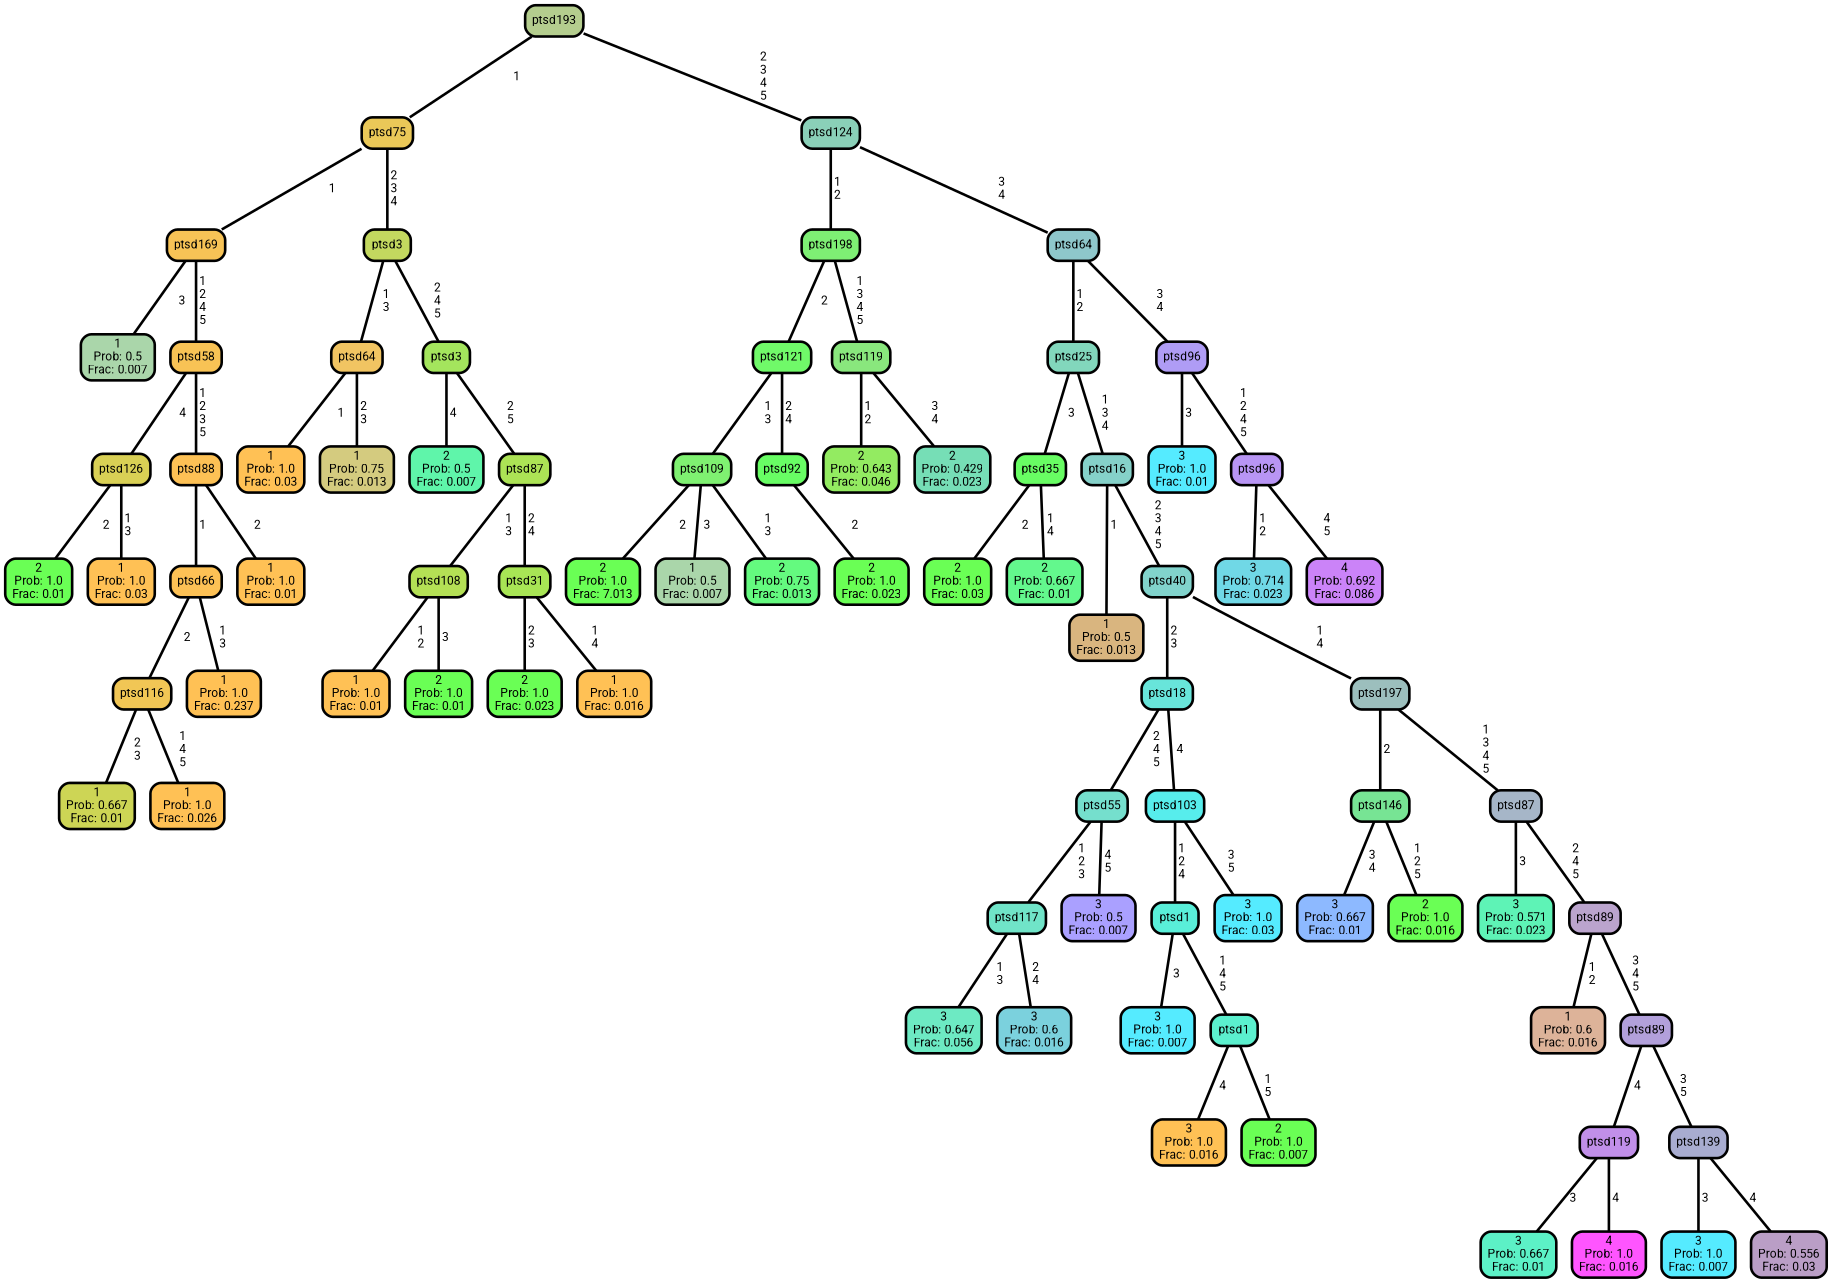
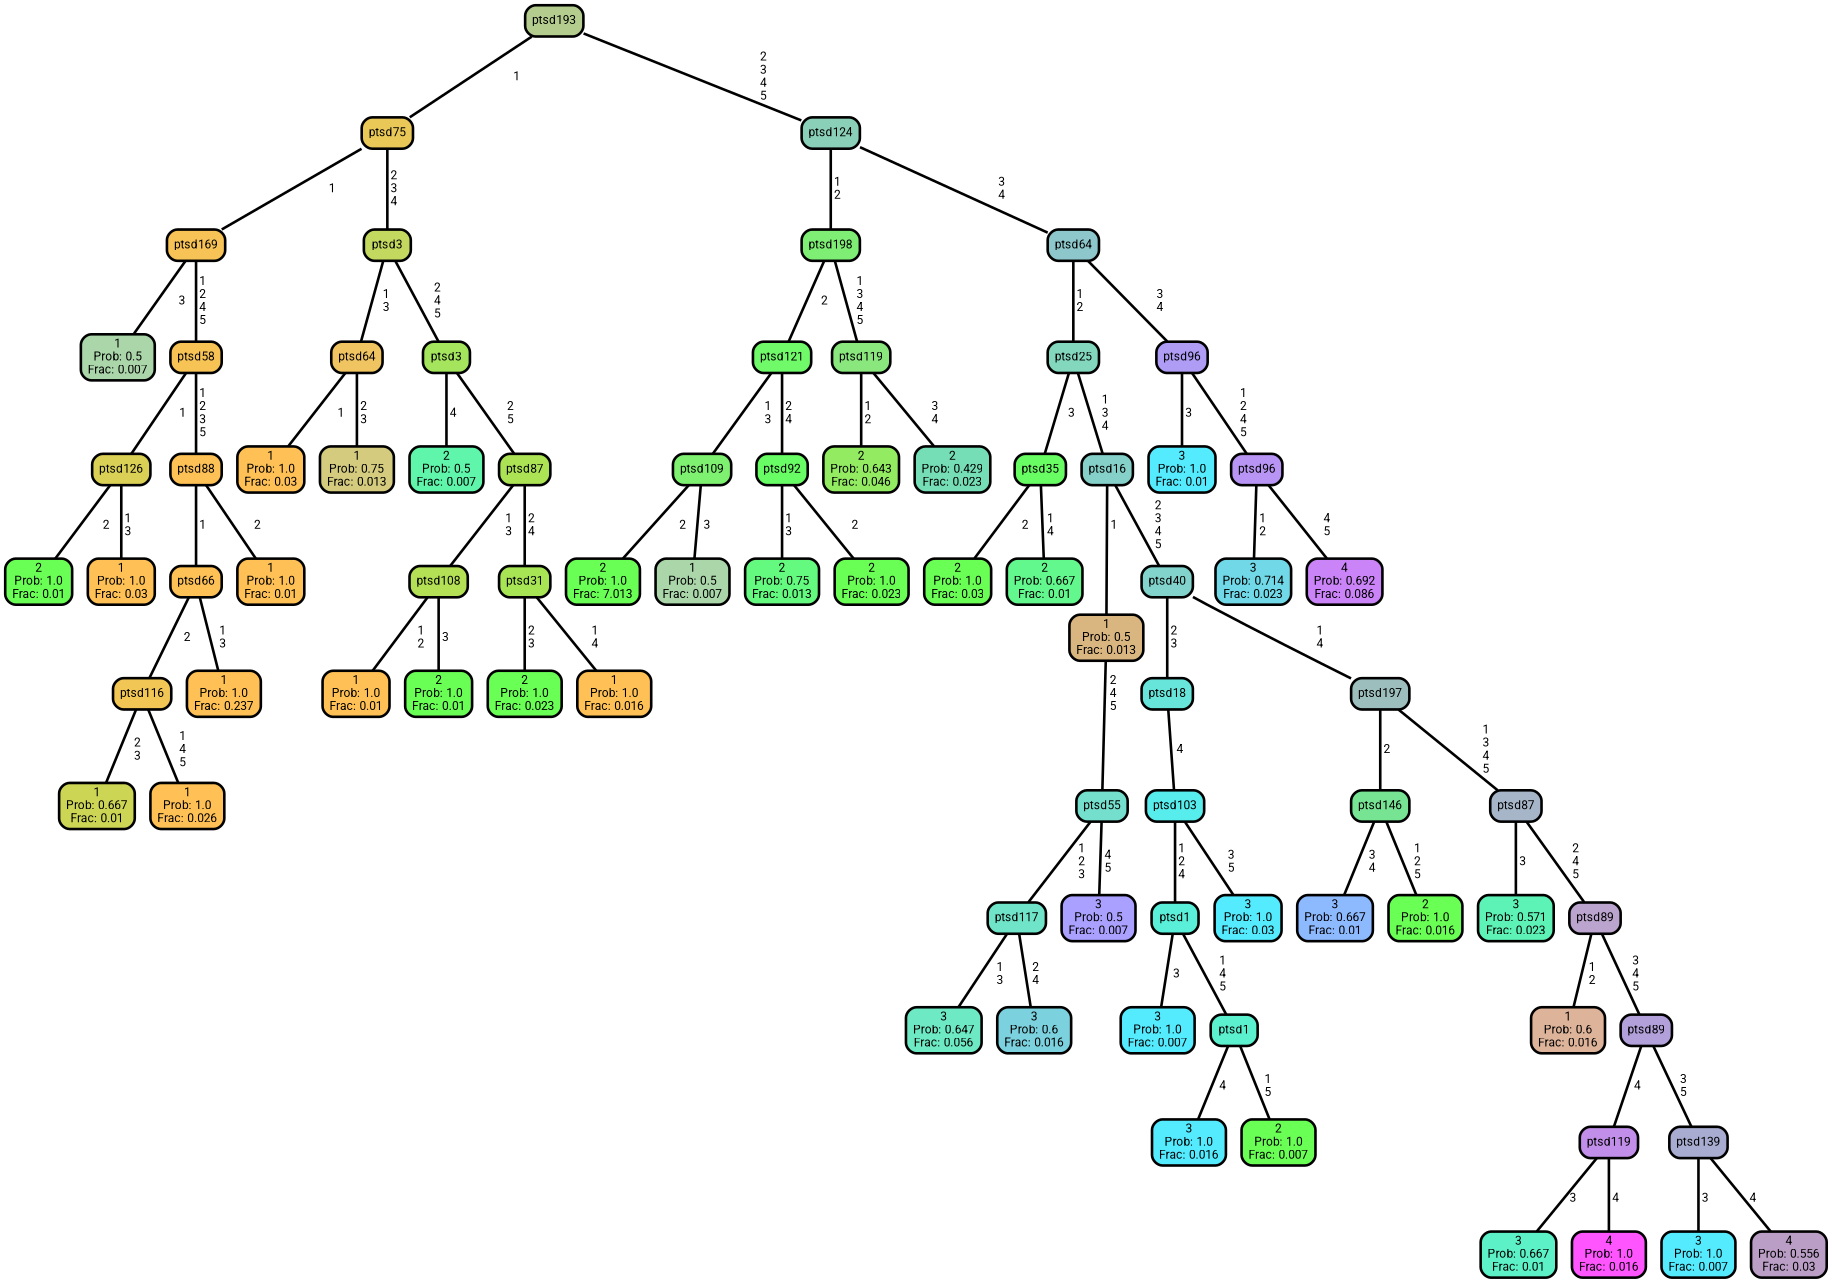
(181, 413) -> (181, 413)
(739, 522) -> (782, 522)
(1135, 750) -> (1104, 726)
(1189, 1142) -> (1189, 1142)
